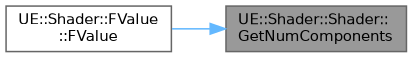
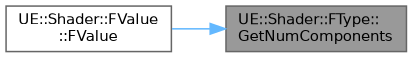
(316, 29) -> (316, 29)
